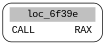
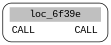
(52, 30) -> (55, 30)
